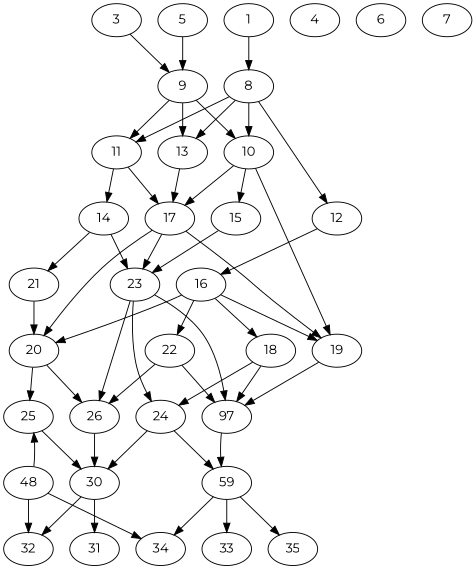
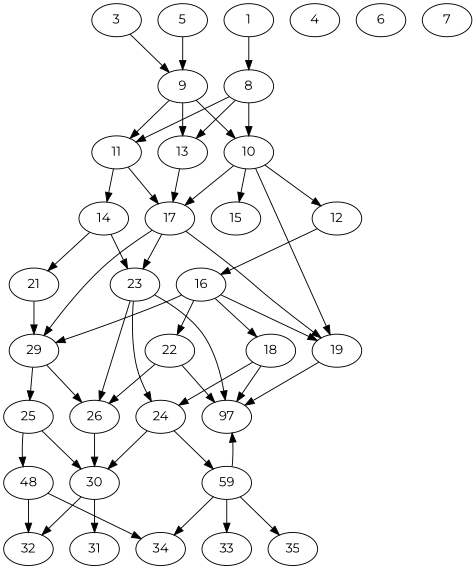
(290, 148) -> (289, 183)
(189, 249) -> none
(34, 351) -> (34, 351)
(221, 445) -> (233, 454)
(35, 454) -> (22, 445)
